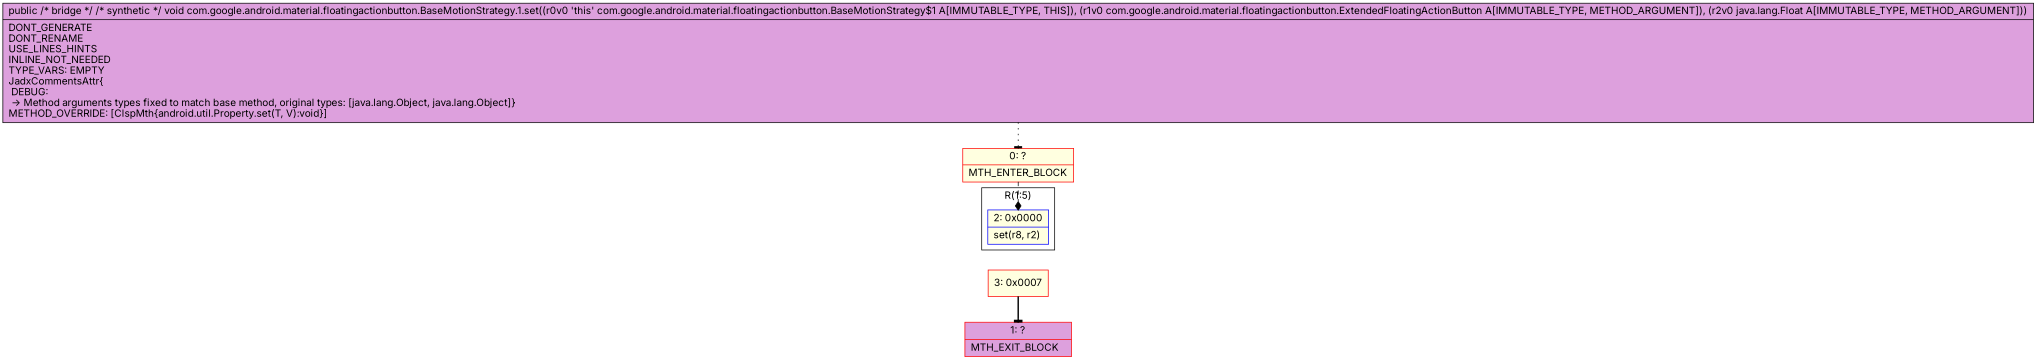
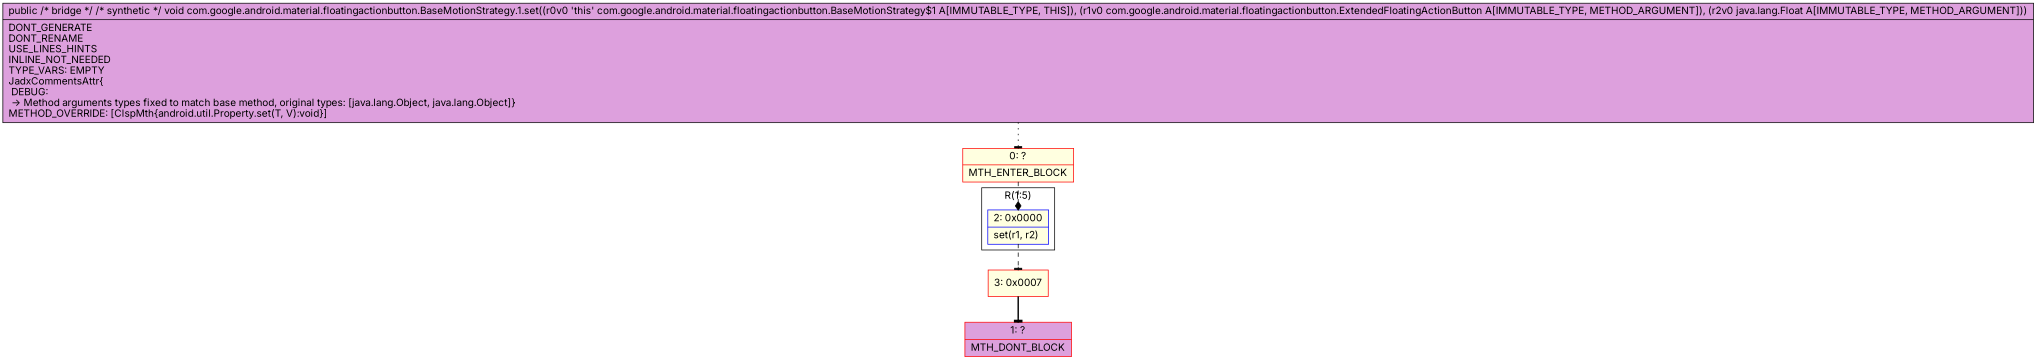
(1017, 235) -> (1016, 235)
none -> (1018, 255)
(1015, 348) -> (1018, 348)
